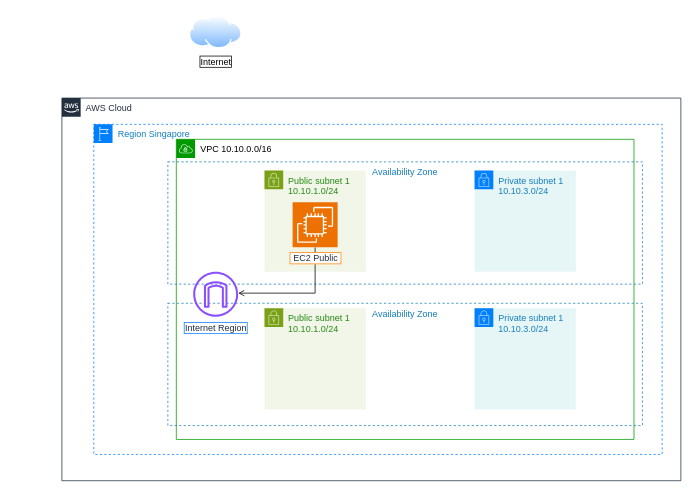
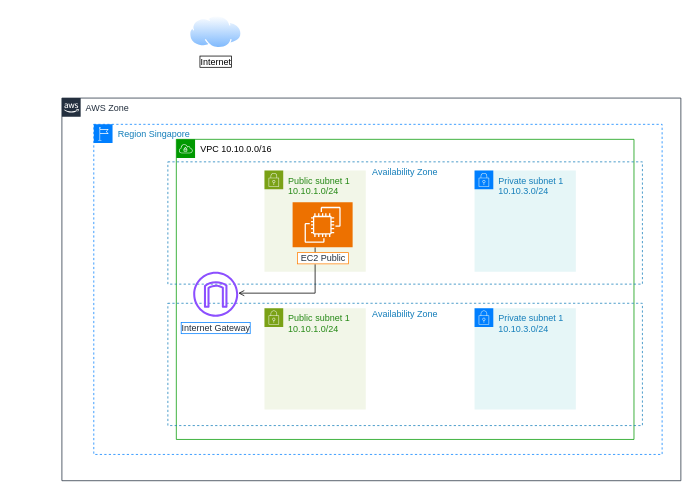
(106, 109) -> (105, 109)
(315, 225) -> (323, 225)
(216, 328) -> (216, 328)
